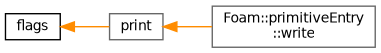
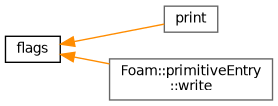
(194, 27) -> (92, 60)
